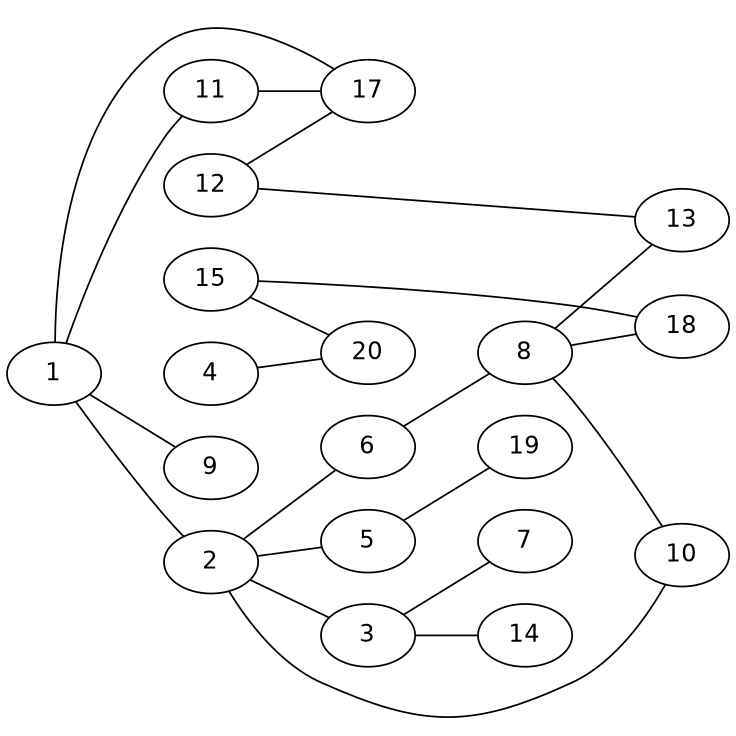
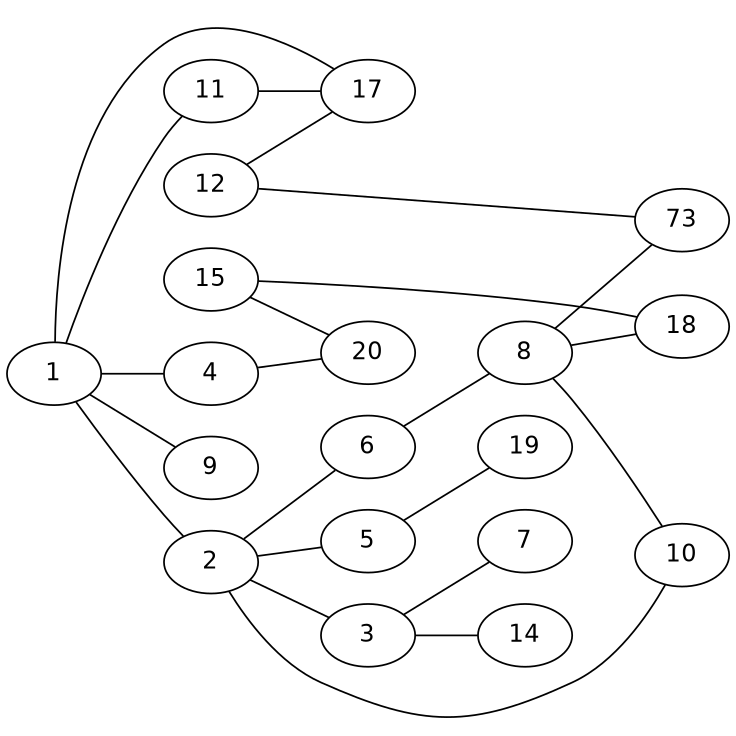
(682, 220) -> (682, 220)
none -> (133, 374)
